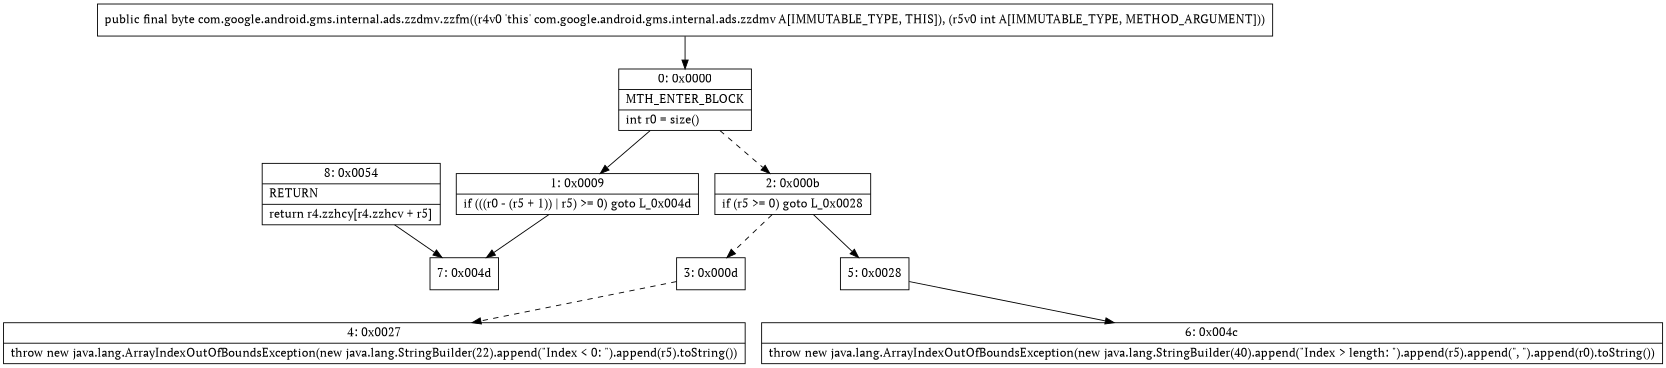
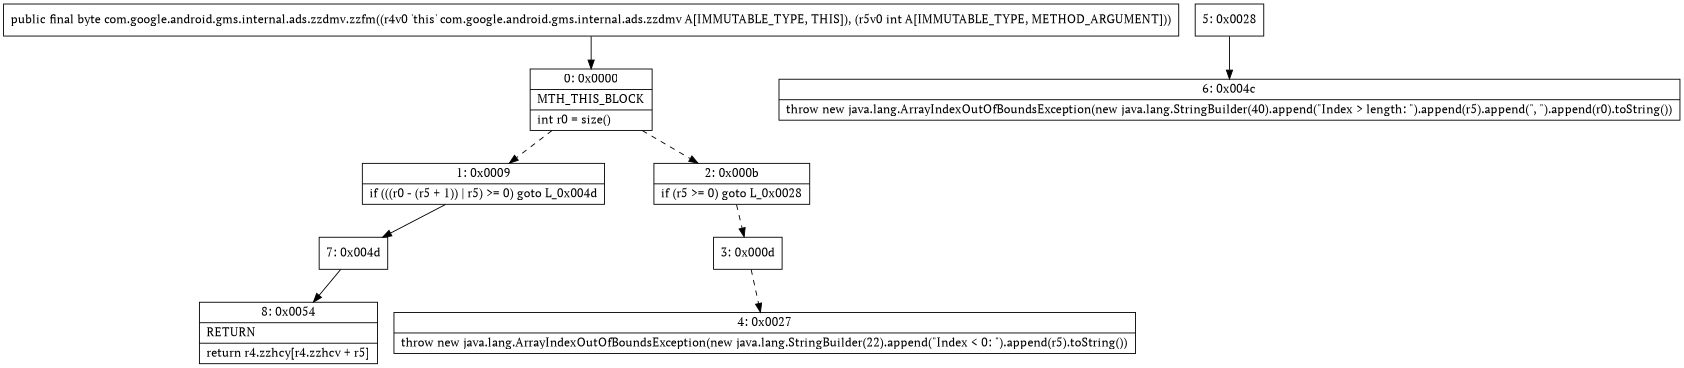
(685, 99) -> (591, 99)
(629, 149) -> (534, 144)
(833, 233) -> none
(414, 239) -> (330, 282)
